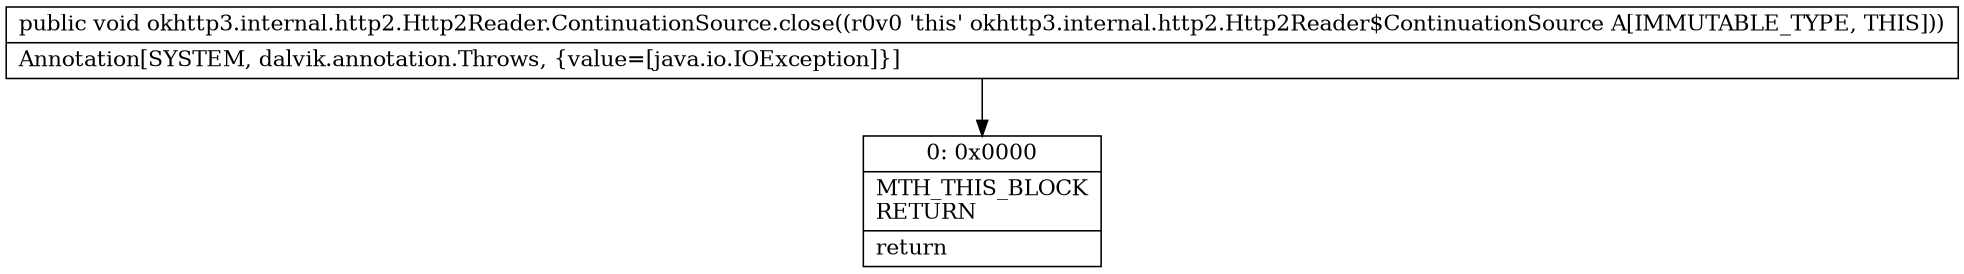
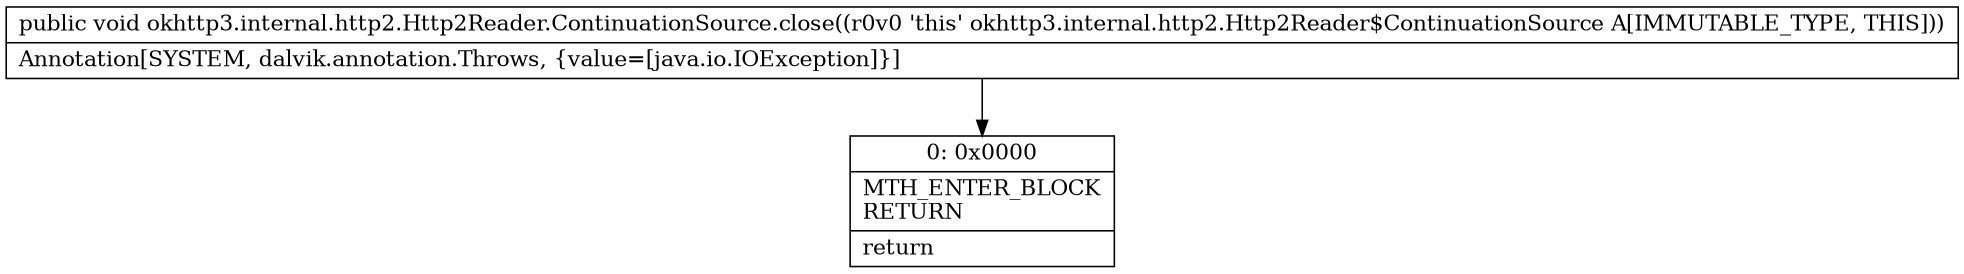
(982, 189) -> (982, 189)
